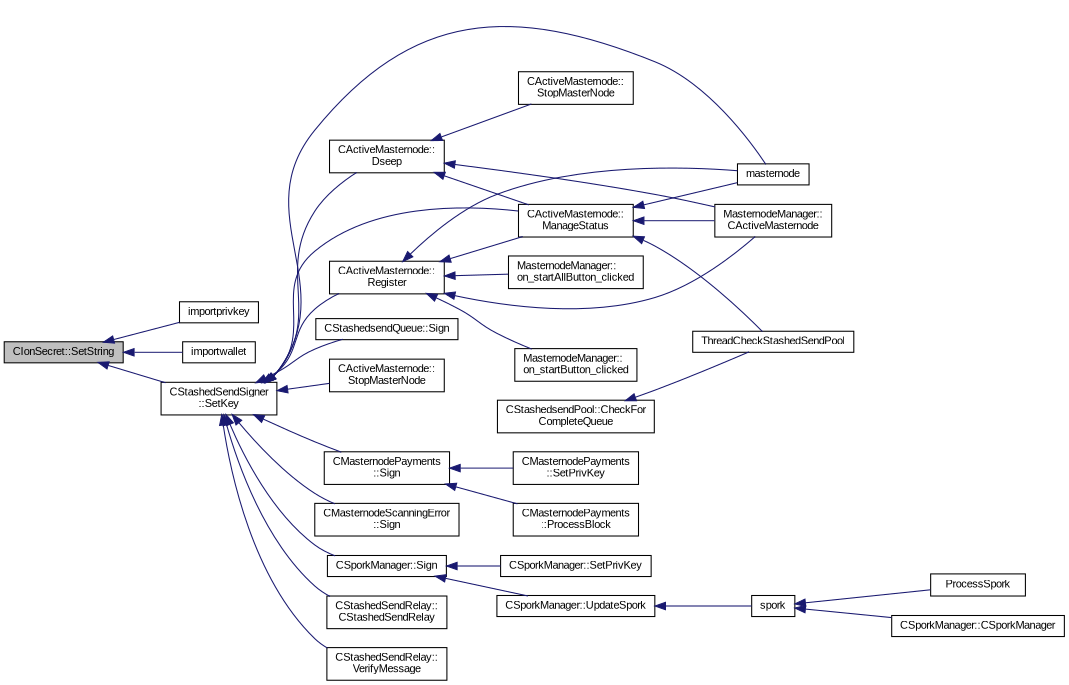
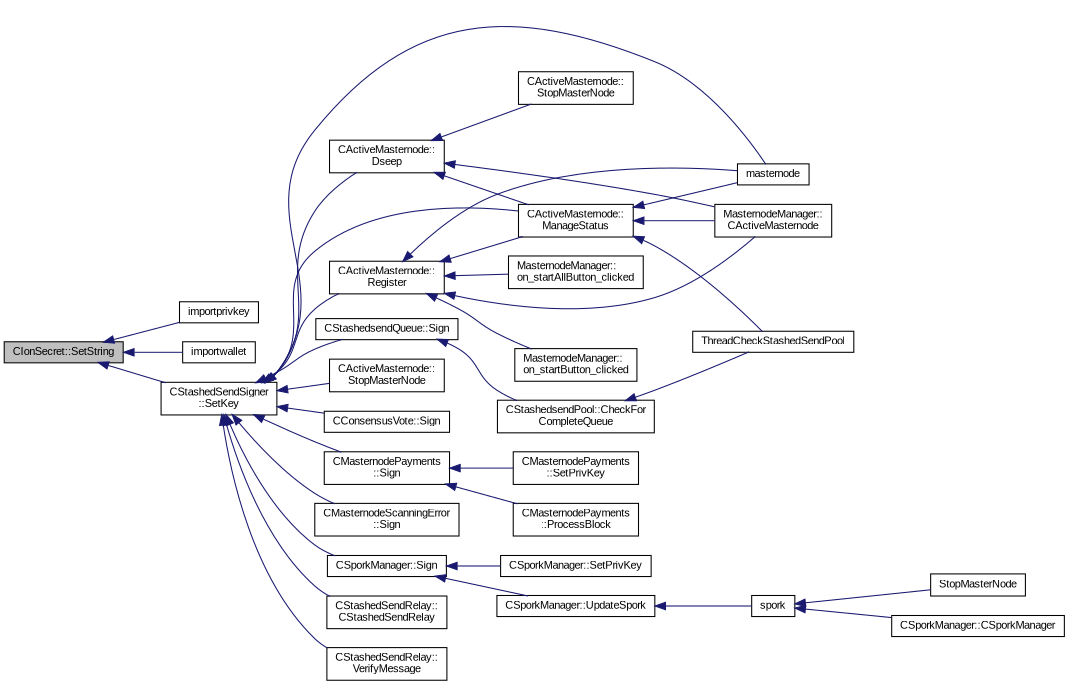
none -> (481, 373)
none -> (387, 422)
(978, 585) -> (978, 585)
